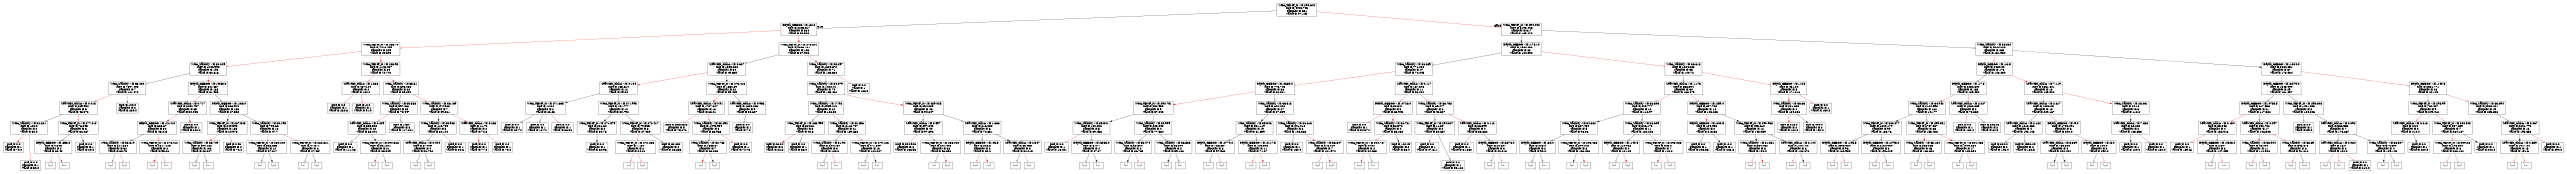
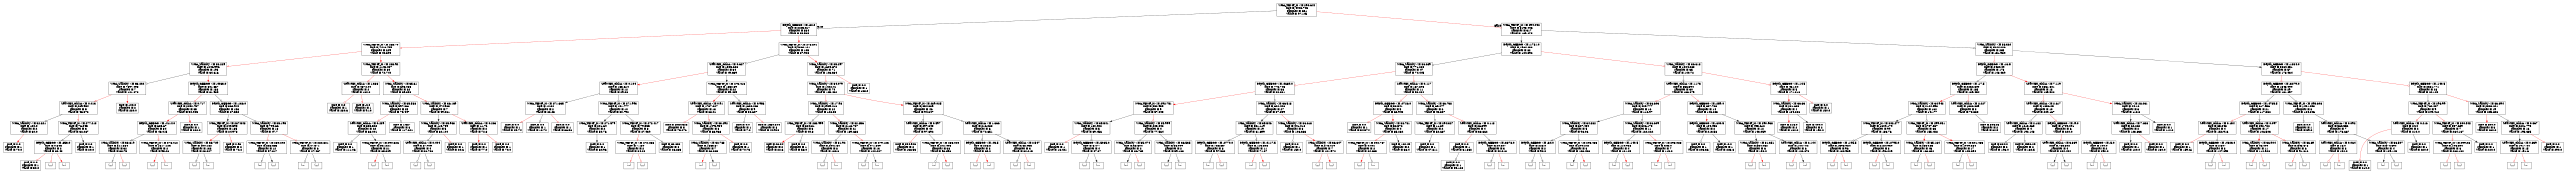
(859, 88) -> (859, 88)
(528, 118) -> (528, 118)
none -> (769, 128)
(1964, 128) -> none
none -> (2164, 128)
none -> (2487, 128)
(1431, 137) -> (1431, 137)
(2080, 137) -> none
(1444, 146) -> (1458, 156)
(30, 147) -> (42, 157)
(2349, 157) -> (2369, 138)
